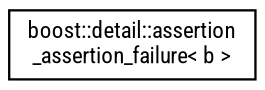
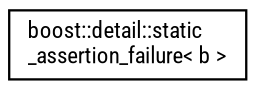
(132, 45) -> (128, 45)
